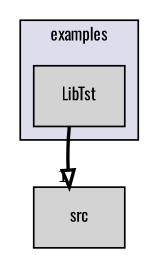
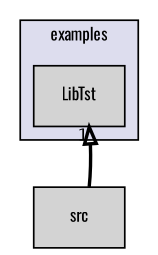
(68, 151) -> (91, 165)
